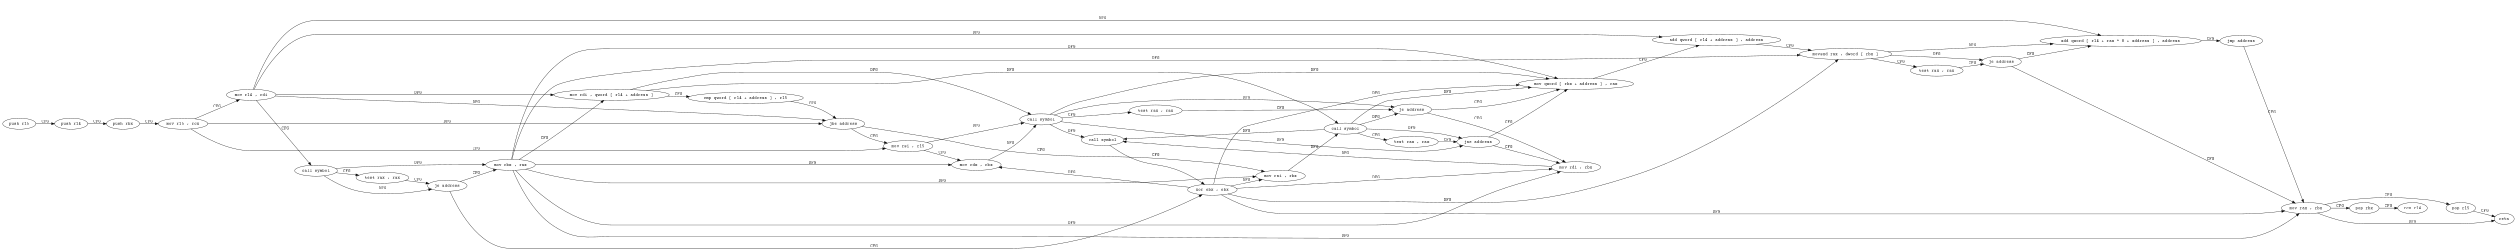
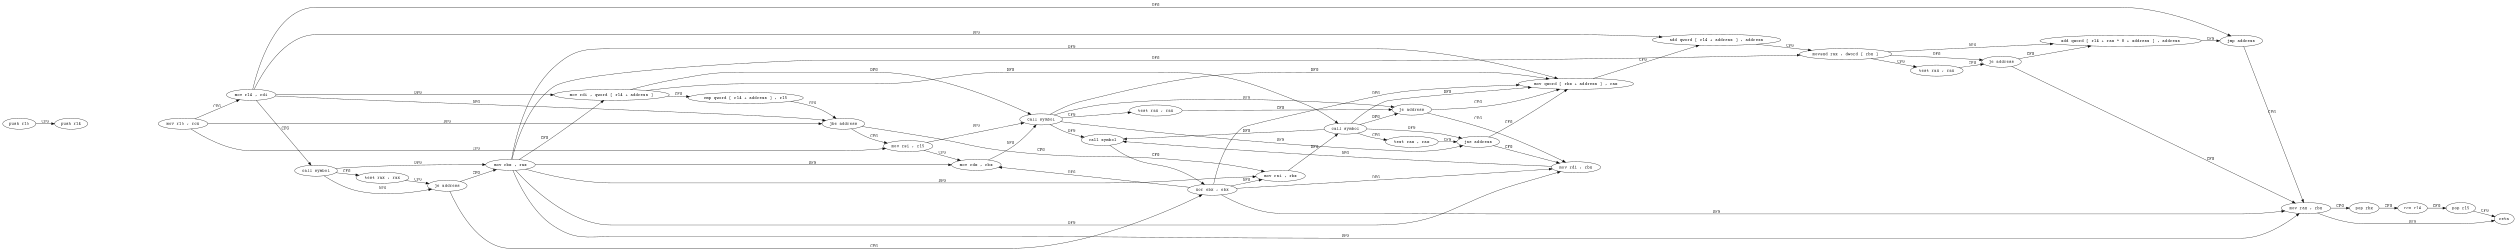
(1158, 21) -> (1219, 7)
(123, 124) -> none
(1548, 197) -> none
(2386, 197) -> (2435, 208)
